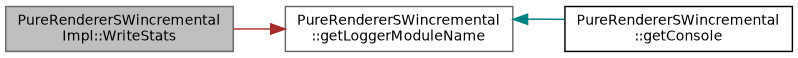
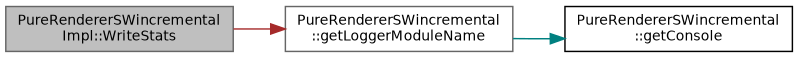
(546, 19) -> (532, 39)
